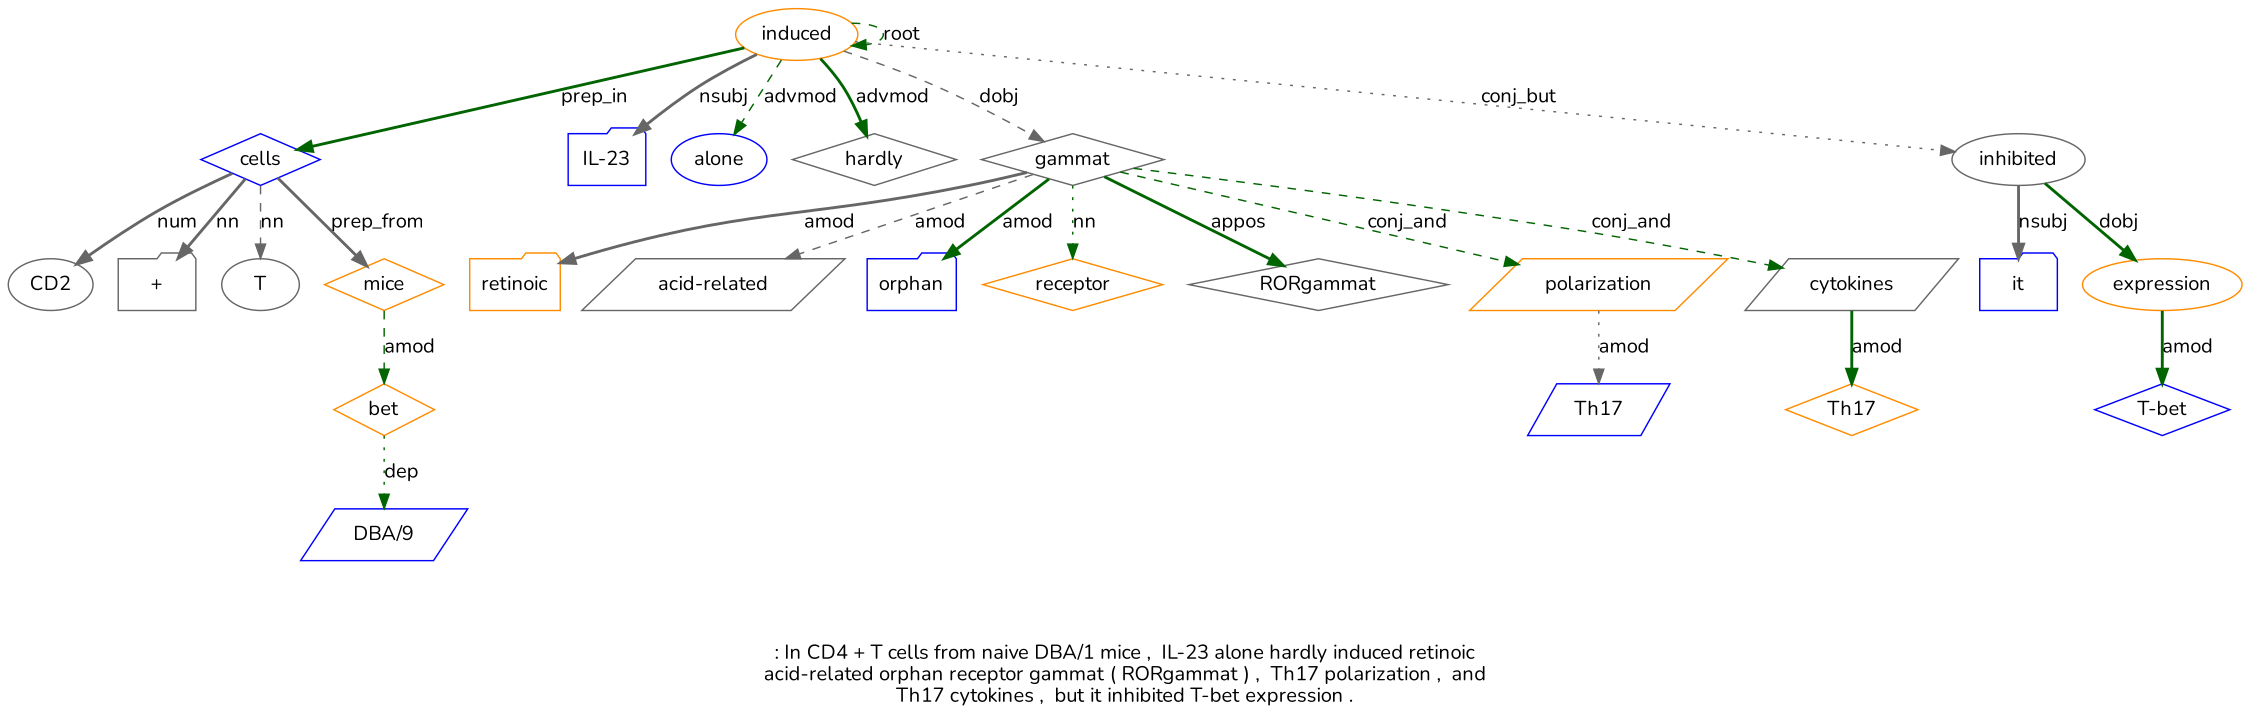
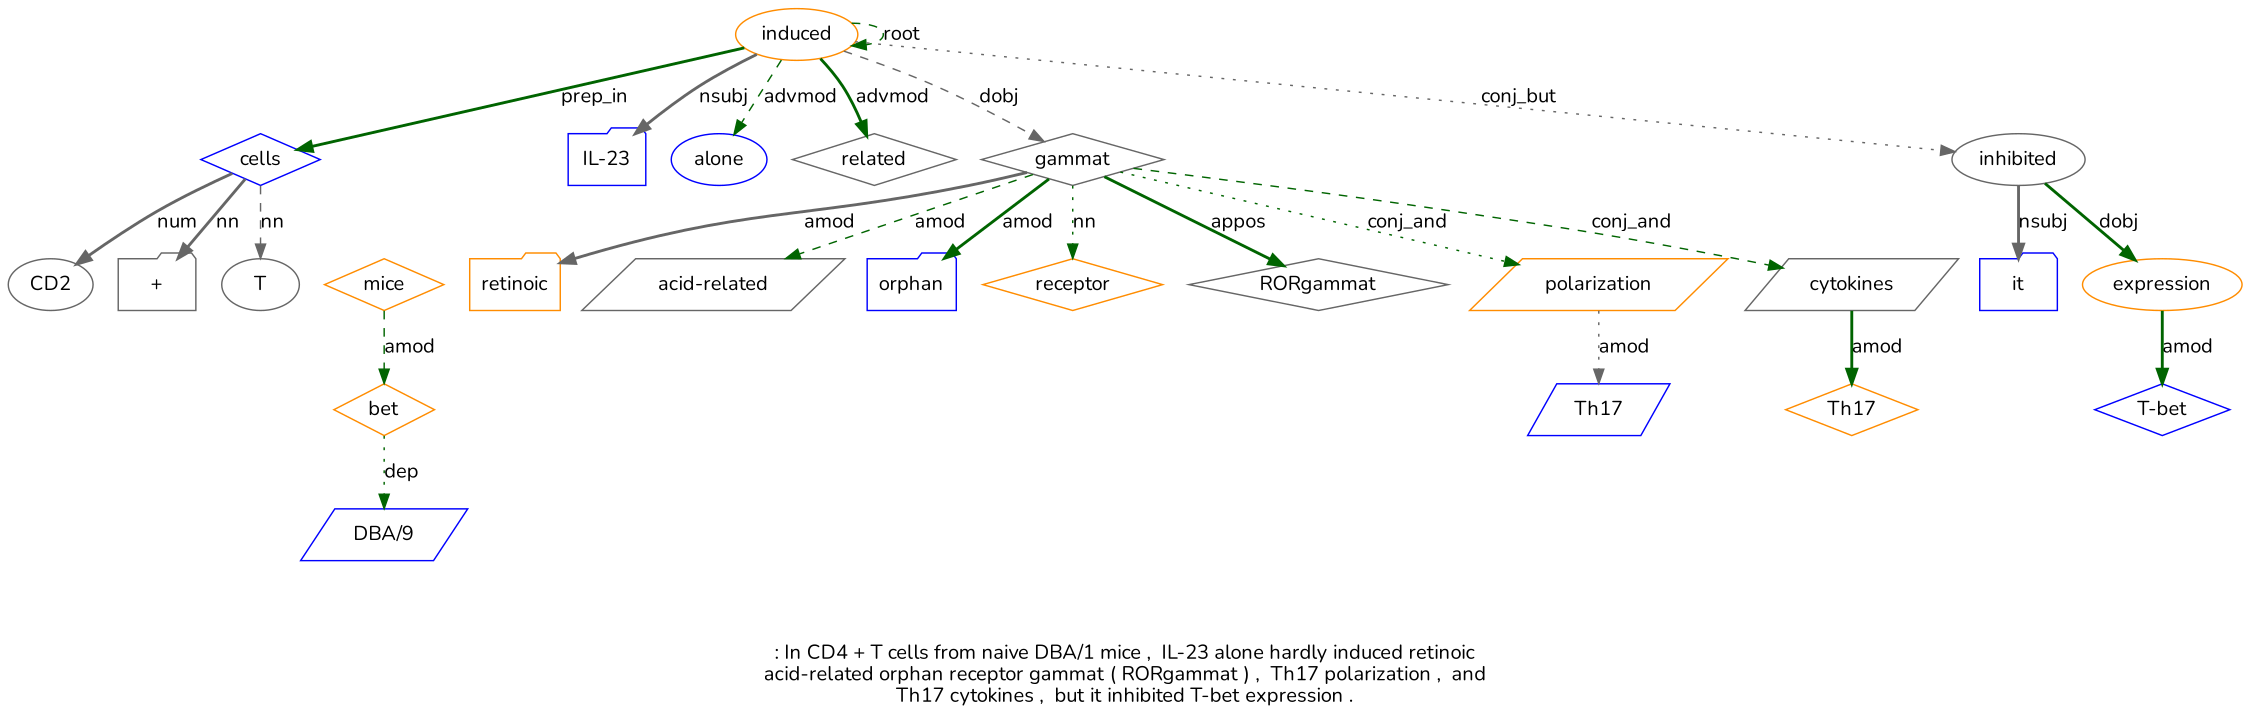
(874, 160) -> (874, 160)
(916, 214) -> (916, 214)
(317, 217) -> none
(1313, 217) -> (1313, 217)
